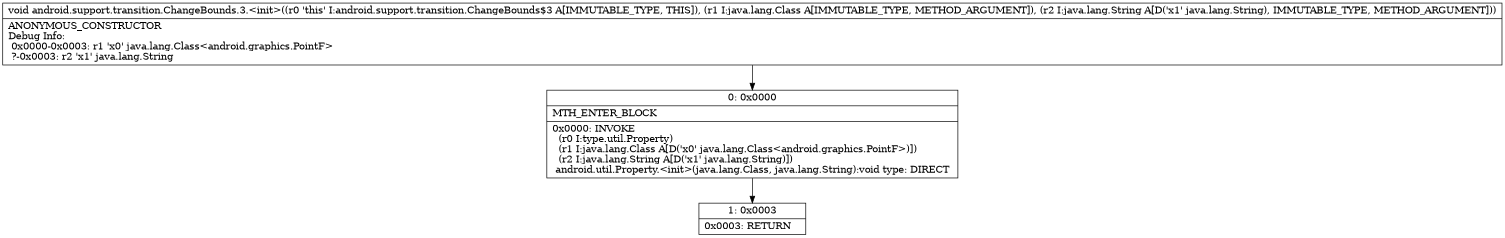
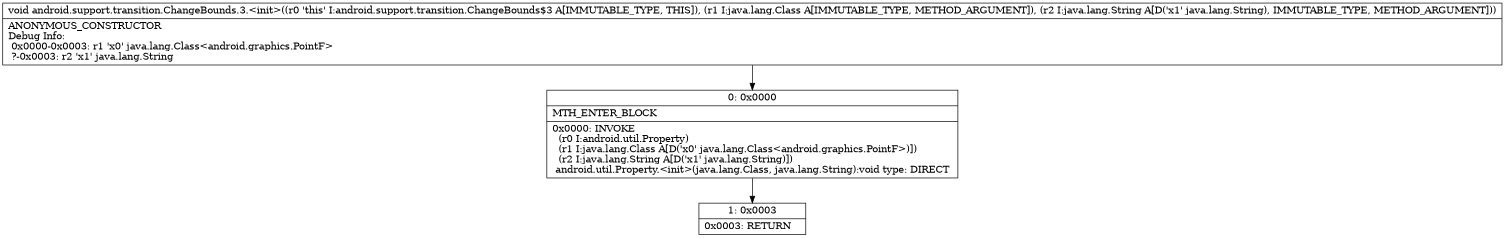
(613, 139) -> (621, 139)
